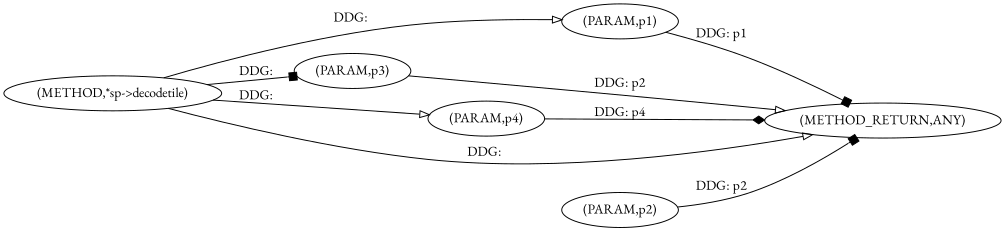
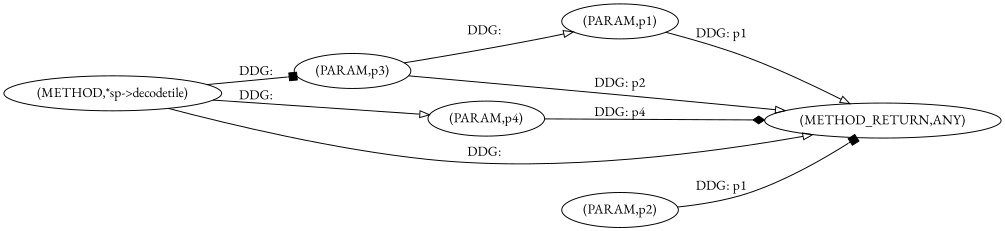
(356, 33) -> (484, 49)
(755, 60) -> (755, 60)
(721, 186) -> (721, 186)
